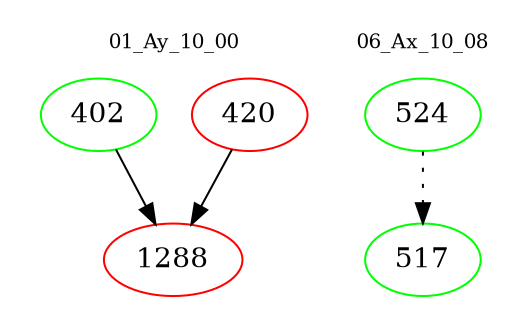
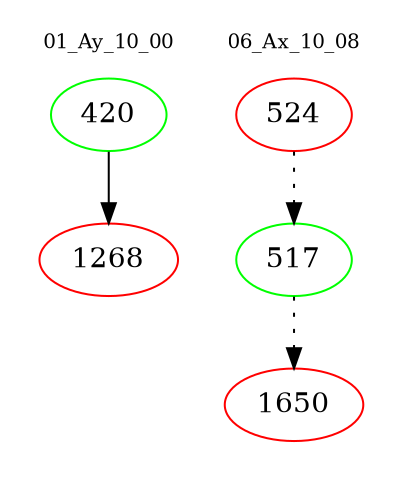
(99, 115) -> none
(250, 115) -> (109, 115)
(423, 115) -> (294, 115)
(173, 260) -> (109, 260)
none -> (294, 405)
